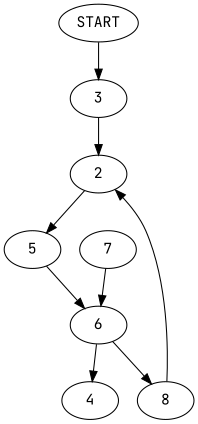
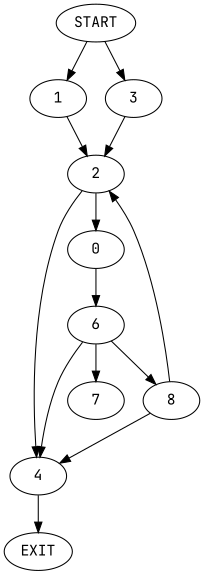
none -> (58, 99)
(33, 250) -> (96, 250)
(104, 282) -> (96, 358)
none -> (39, 314)
none -> (110, 436)
none -> (38, 552)
